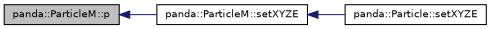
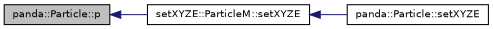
(62, 15) -> (57, 15)
(232, 15) -> (229, 15)
